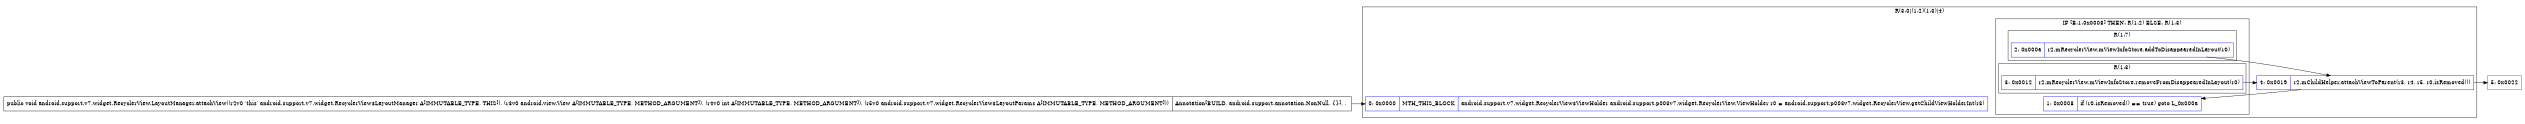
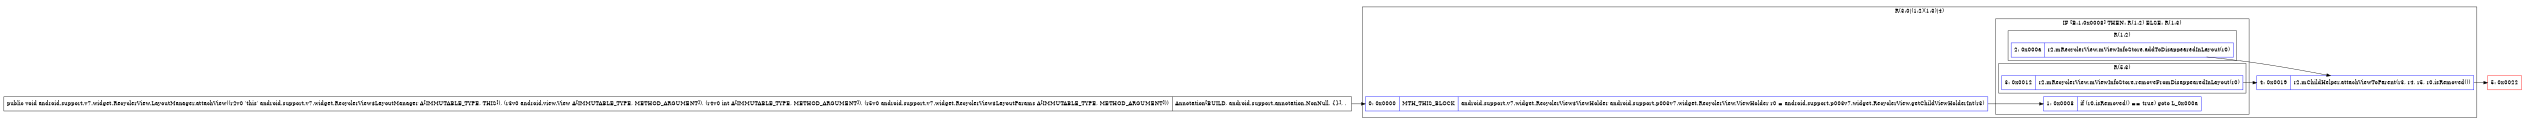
(2122, 35) -> (2122, 35)
(2122, 68) -> (2122, 68)
(2253, 94) -> (2014, 104)
